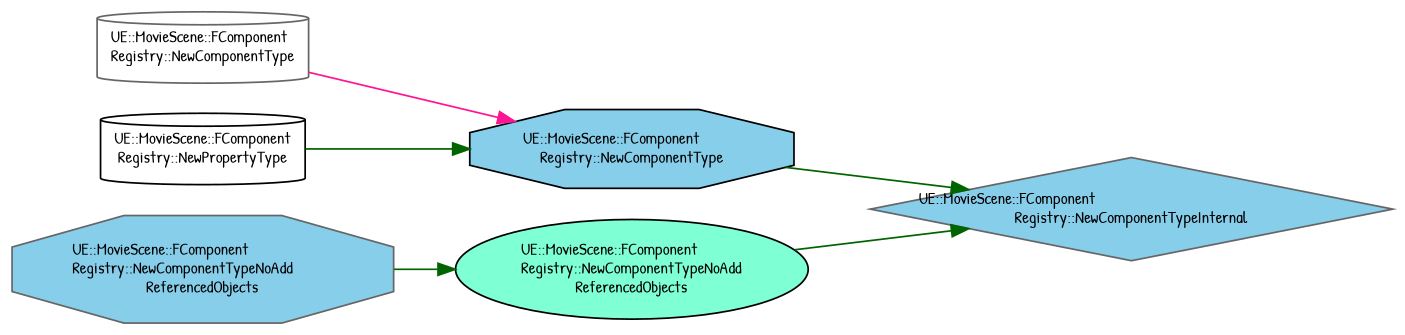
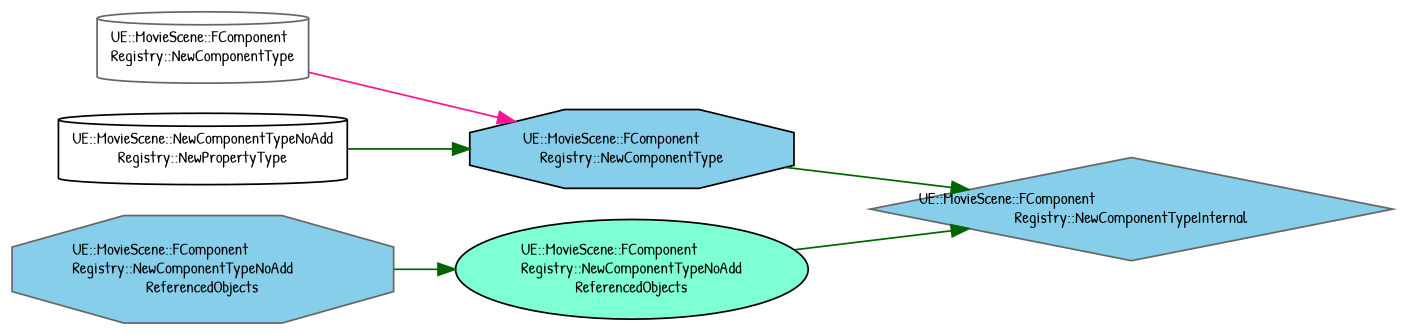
(203, 149) -> (203, 149)
